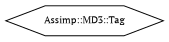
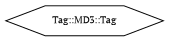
(85, 21) -> (85, 21)
